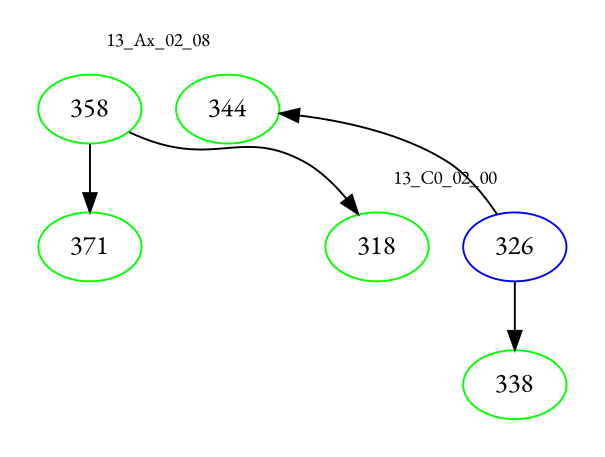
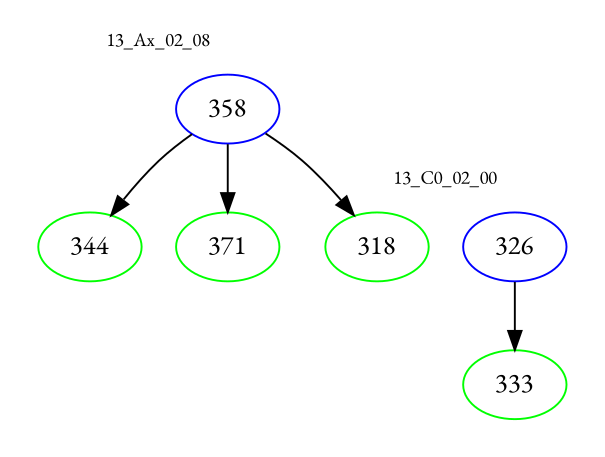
(90, 109) -> (228, 109)
(410, 143) -> (155, 164)
(515, 385) -> (515, 385)
